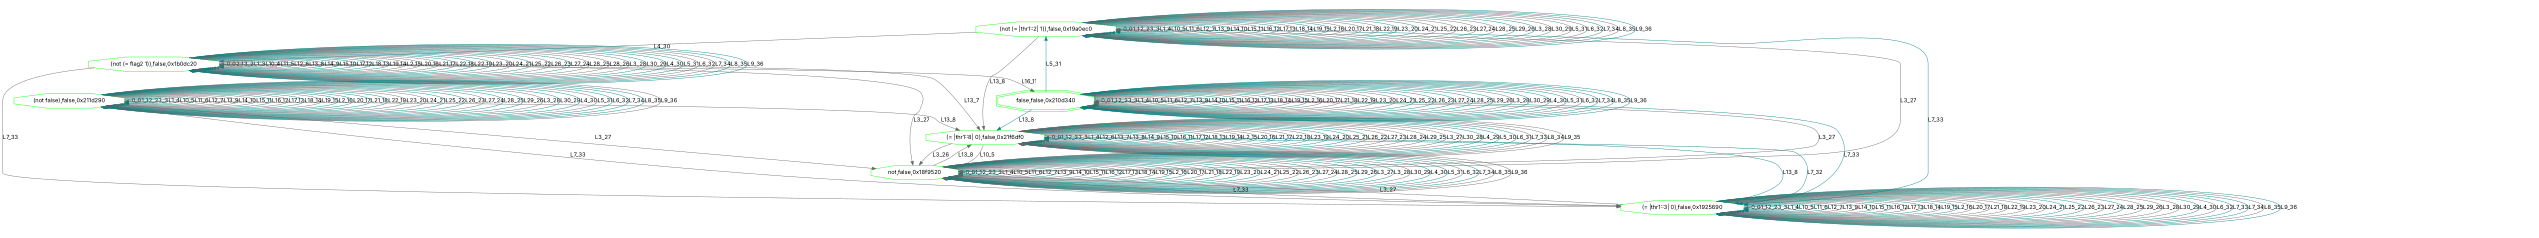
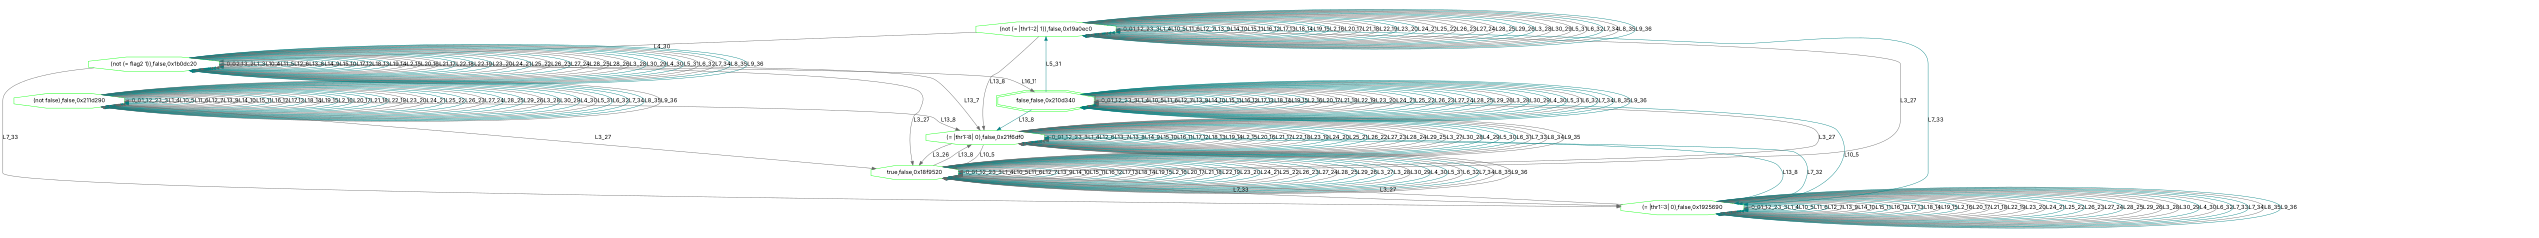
(1852, 155) -> (1852, 155)
(915, 173) -> (915, 173)
(860, 181) -> none
